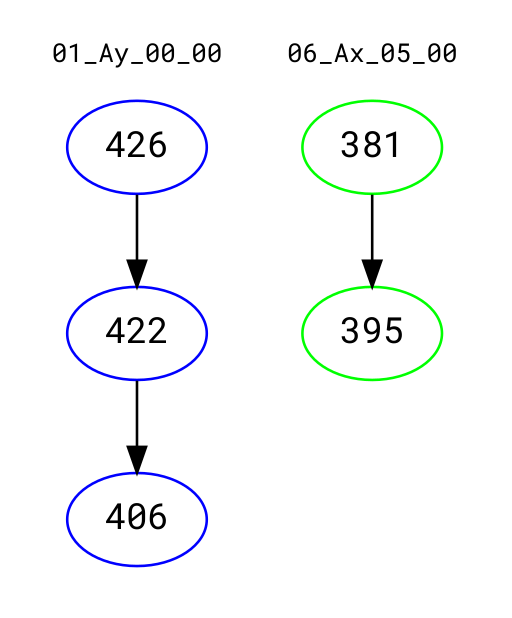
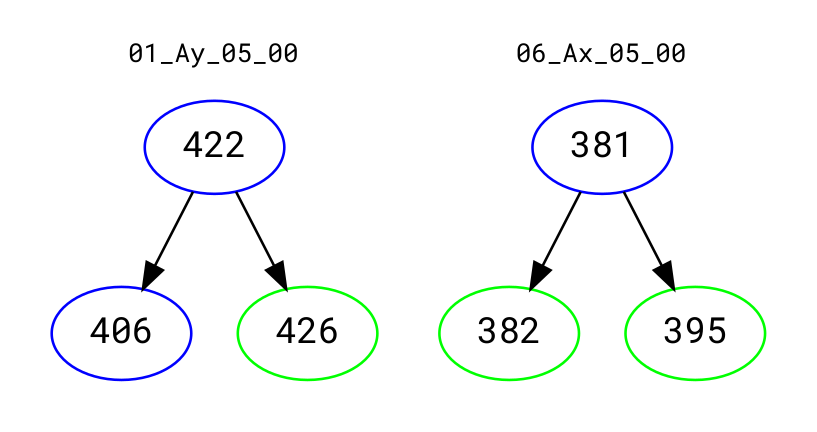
(138, 56) -> (215, 56)
(137, 147) -> (308, 333)
(372, 147) -> (602, 147)
(137, 228) -> (255, 229)
none -> (509, 333)
